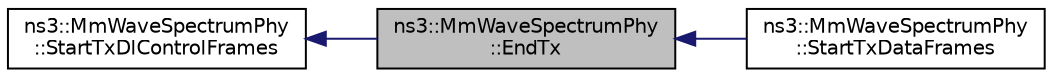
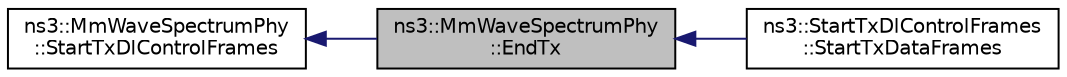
(896, 39) -> (903, 39)
